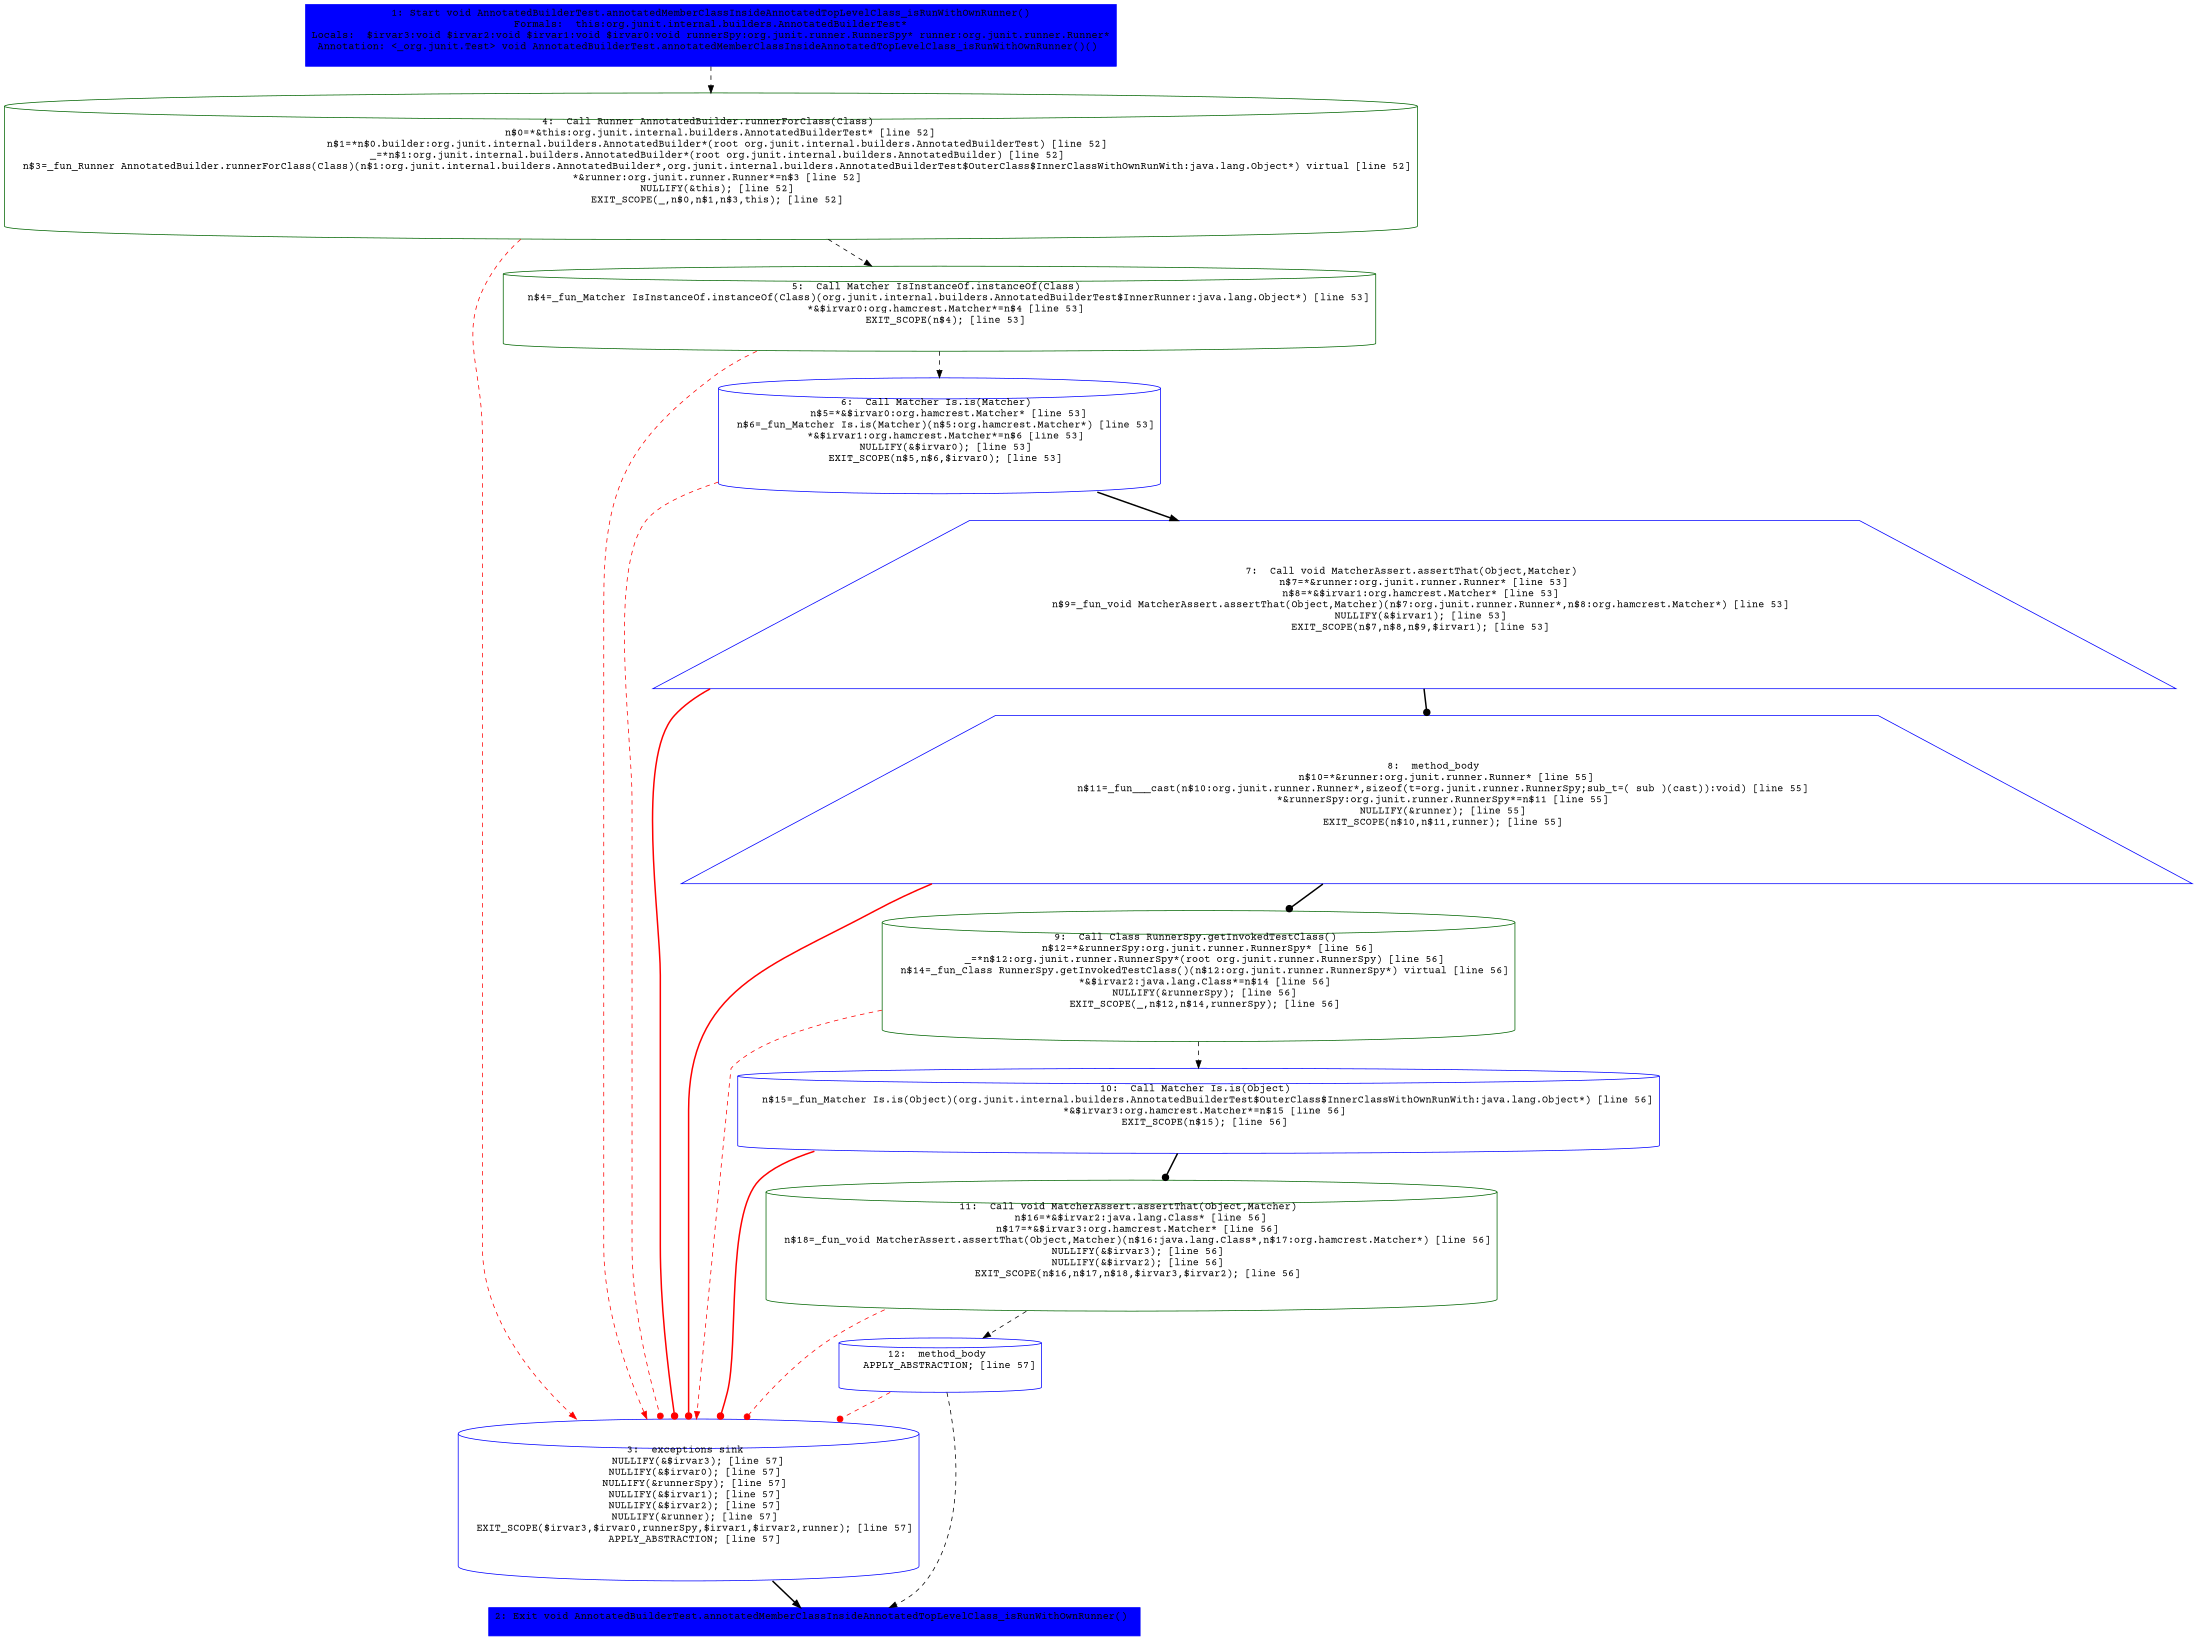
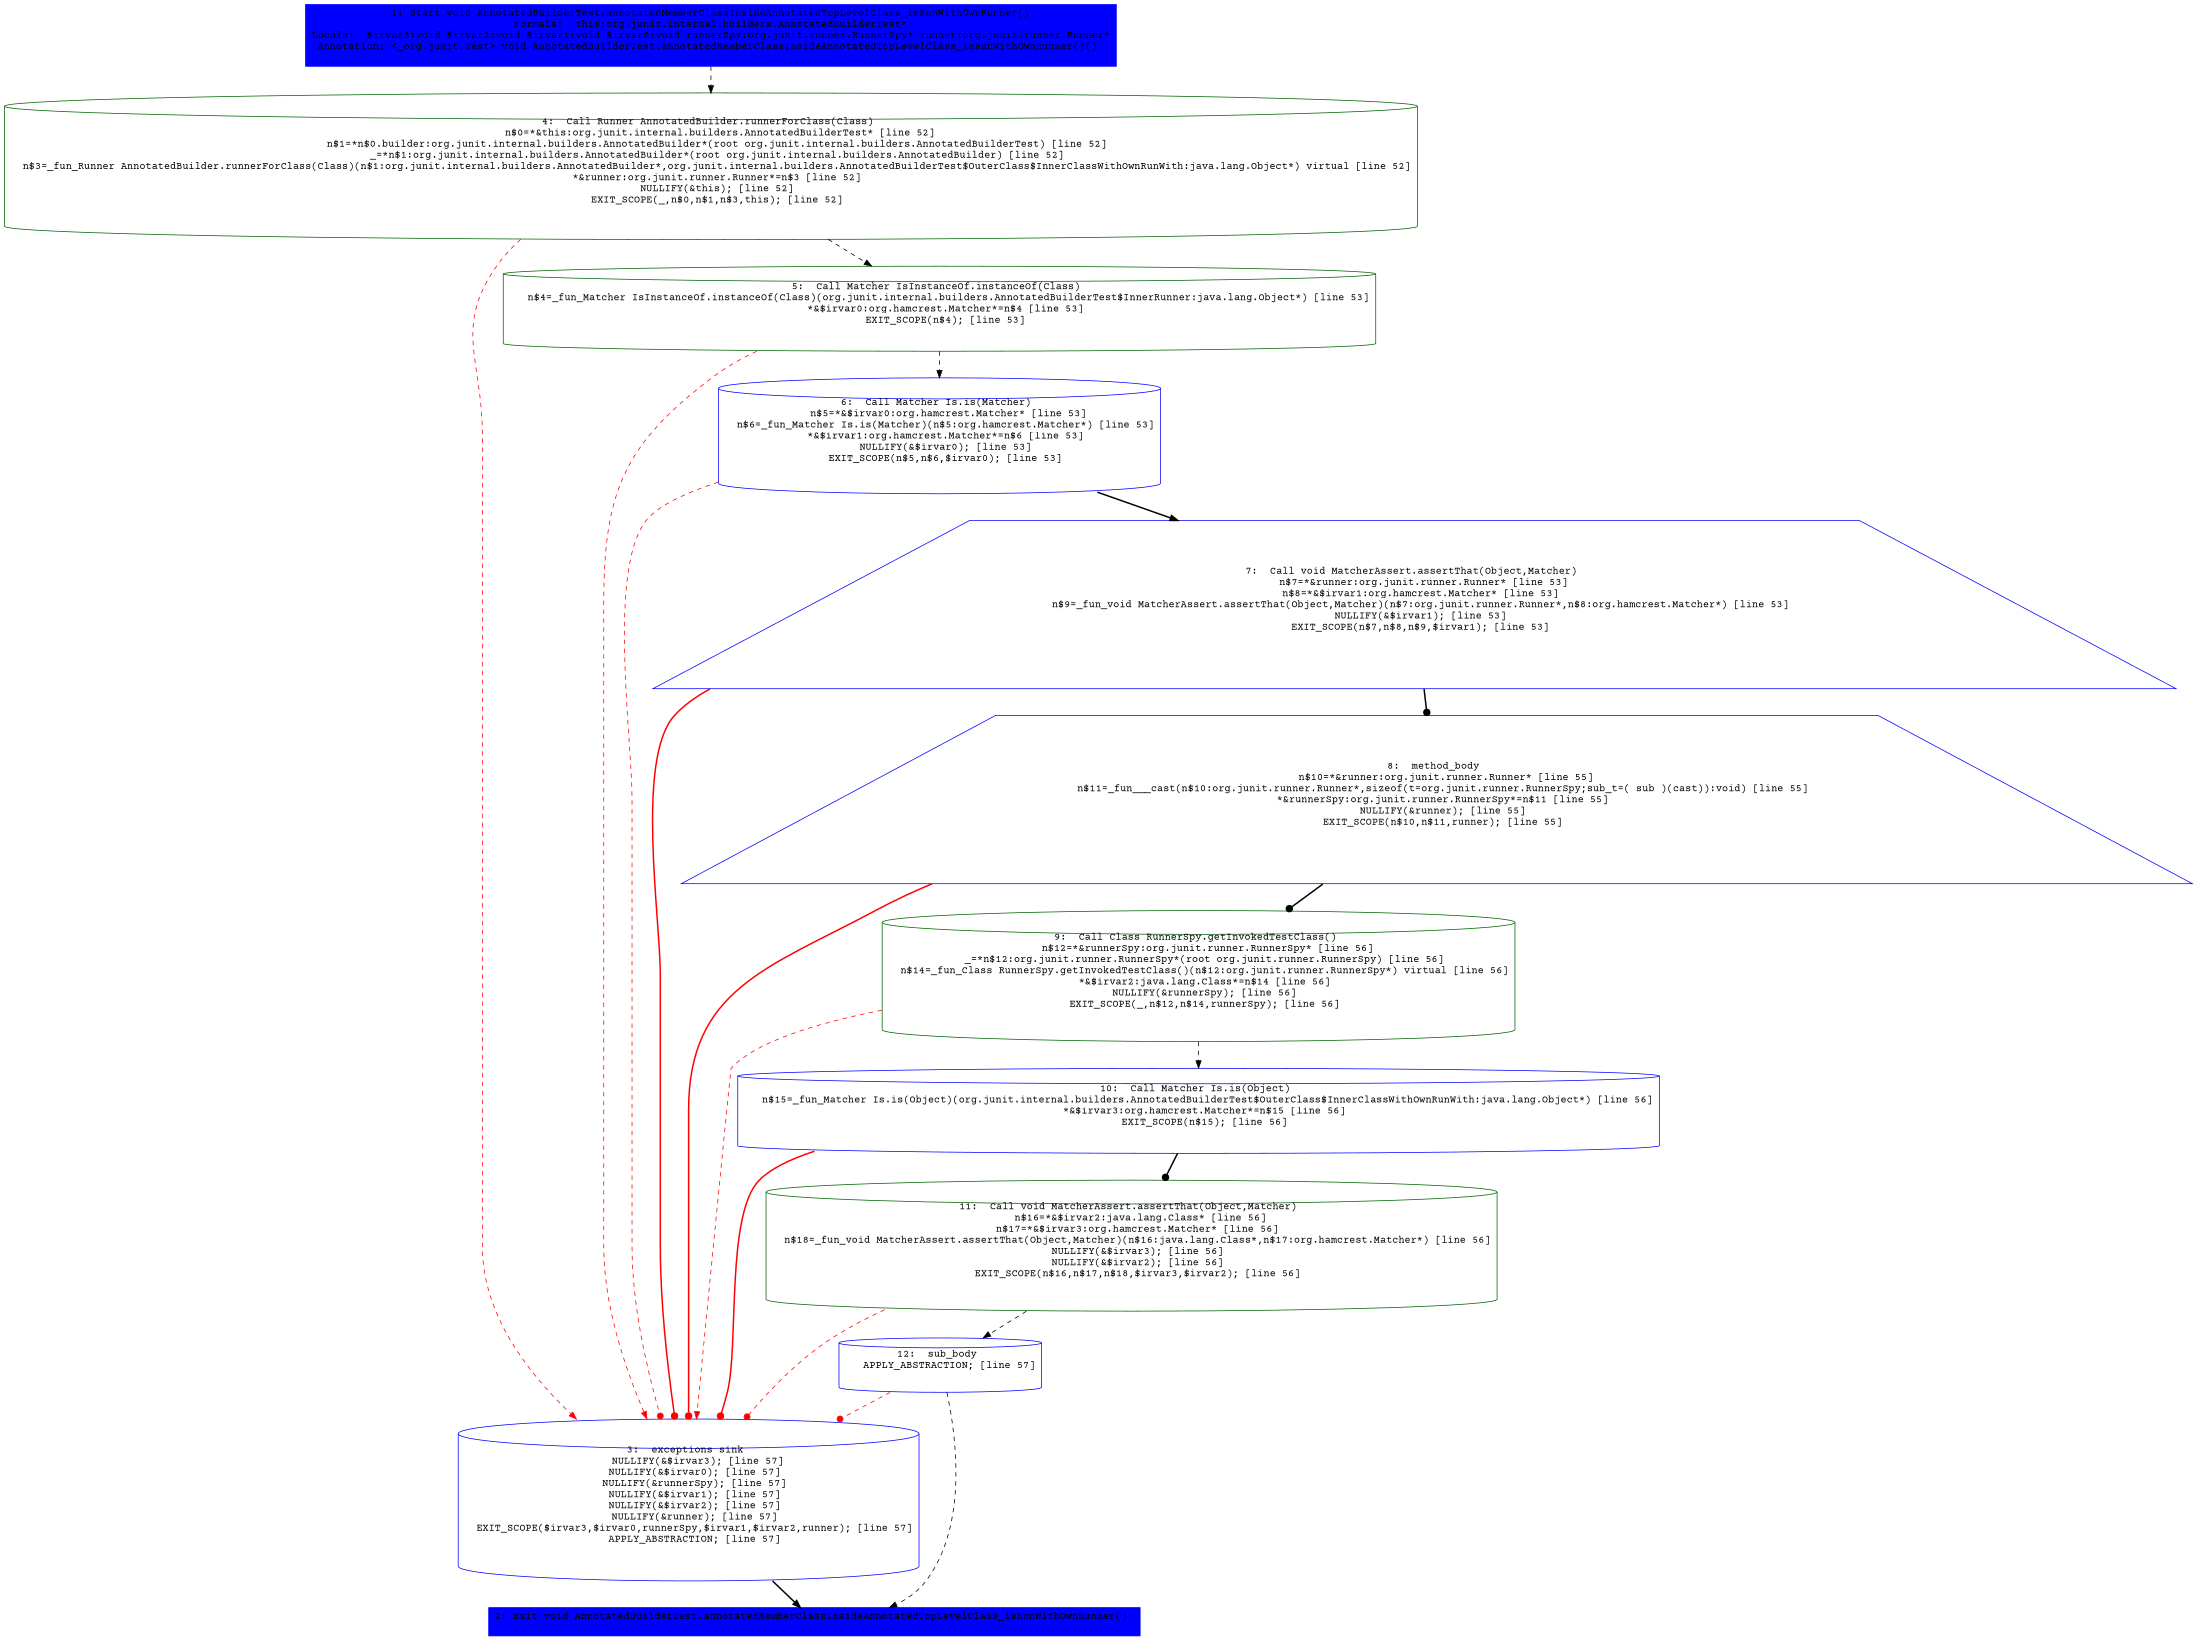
(940, 1365) -> (940, 1365)
